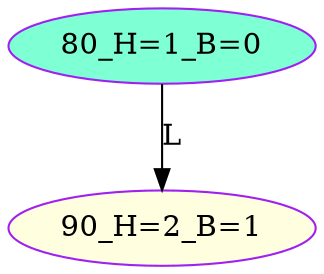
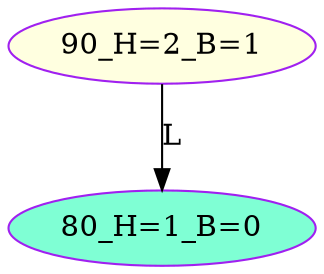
(162, 127) -> (162, 127)
